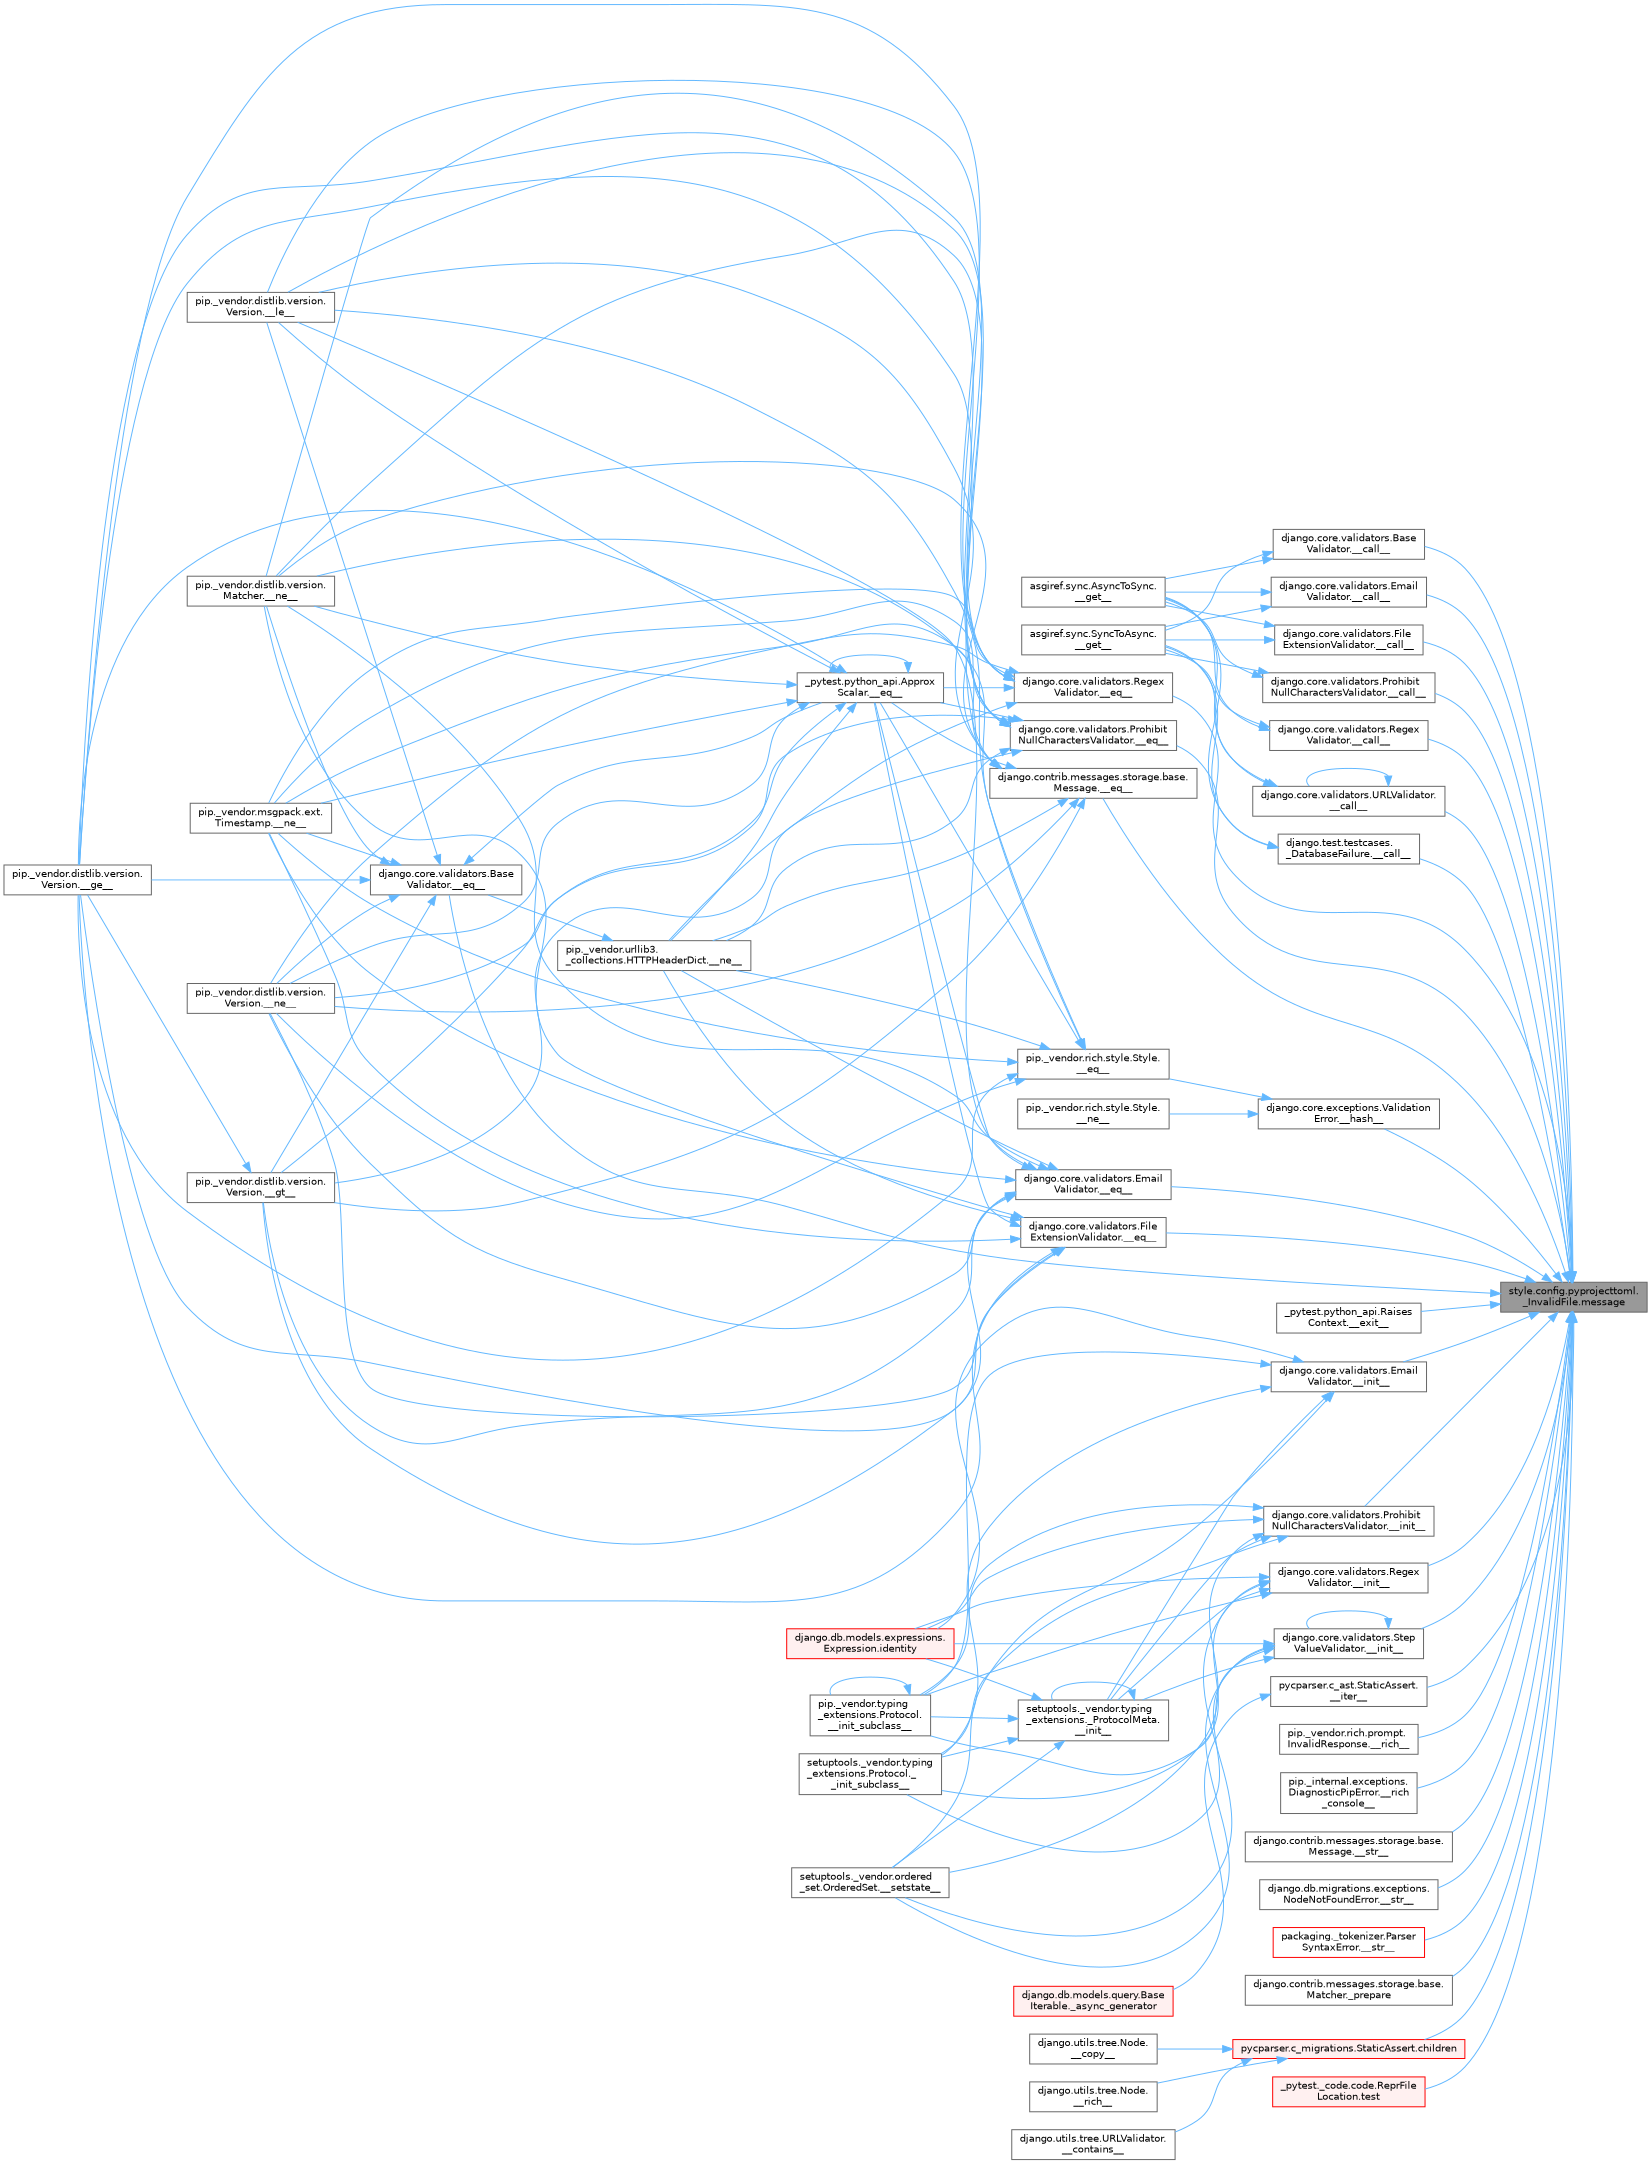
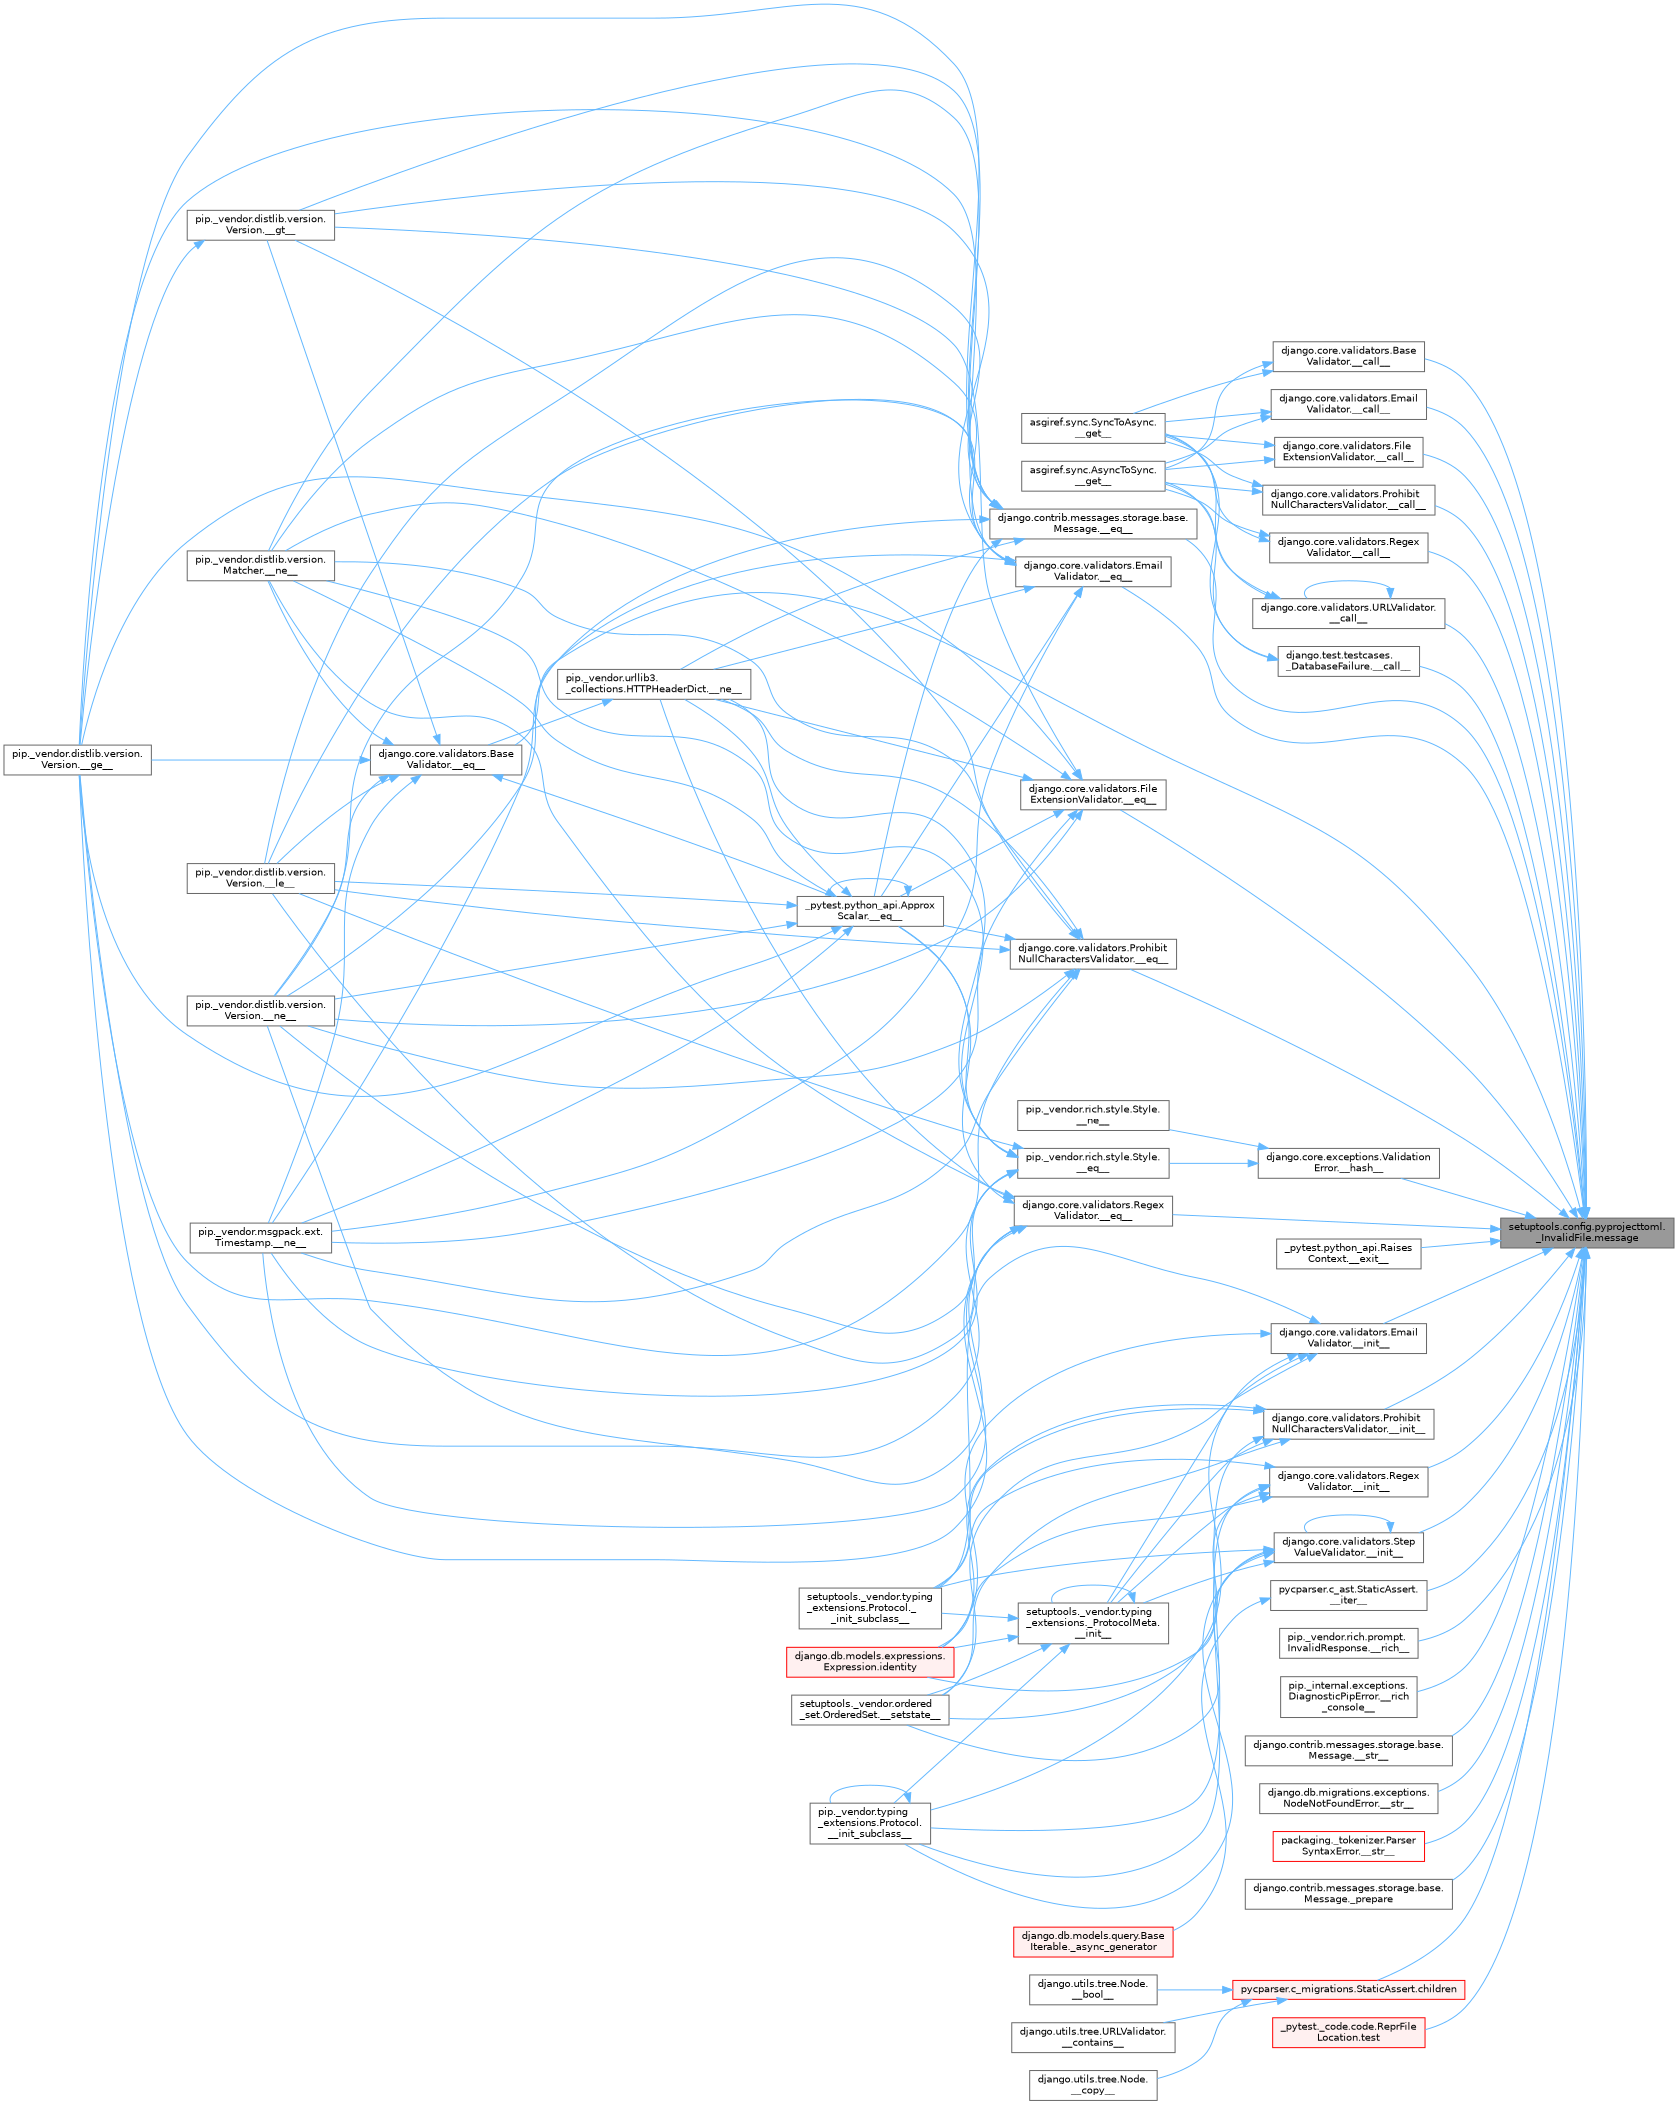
(516, 958) -> none
(1574, 1297) -> (1587, 1233)
(1349, 1990) -> (1349, 1894)
(1093, 2097) -> (1093, 1990)
